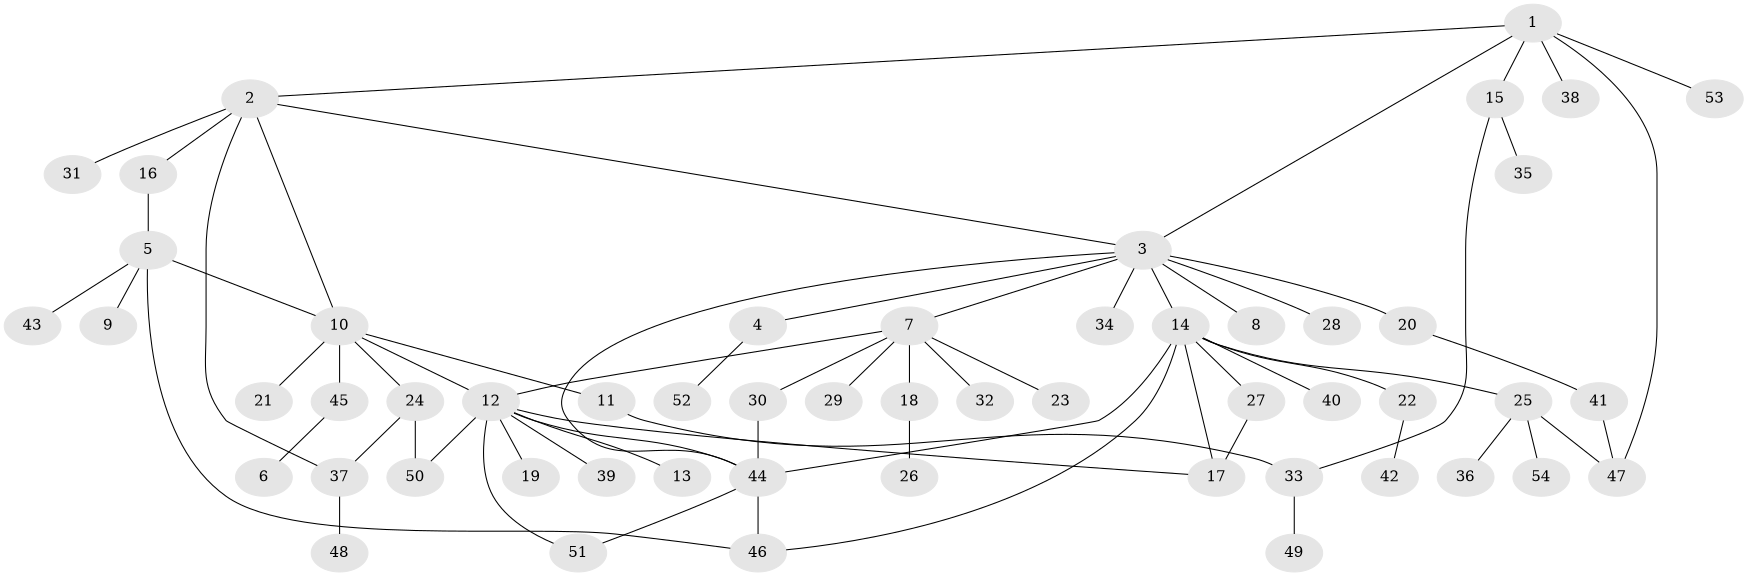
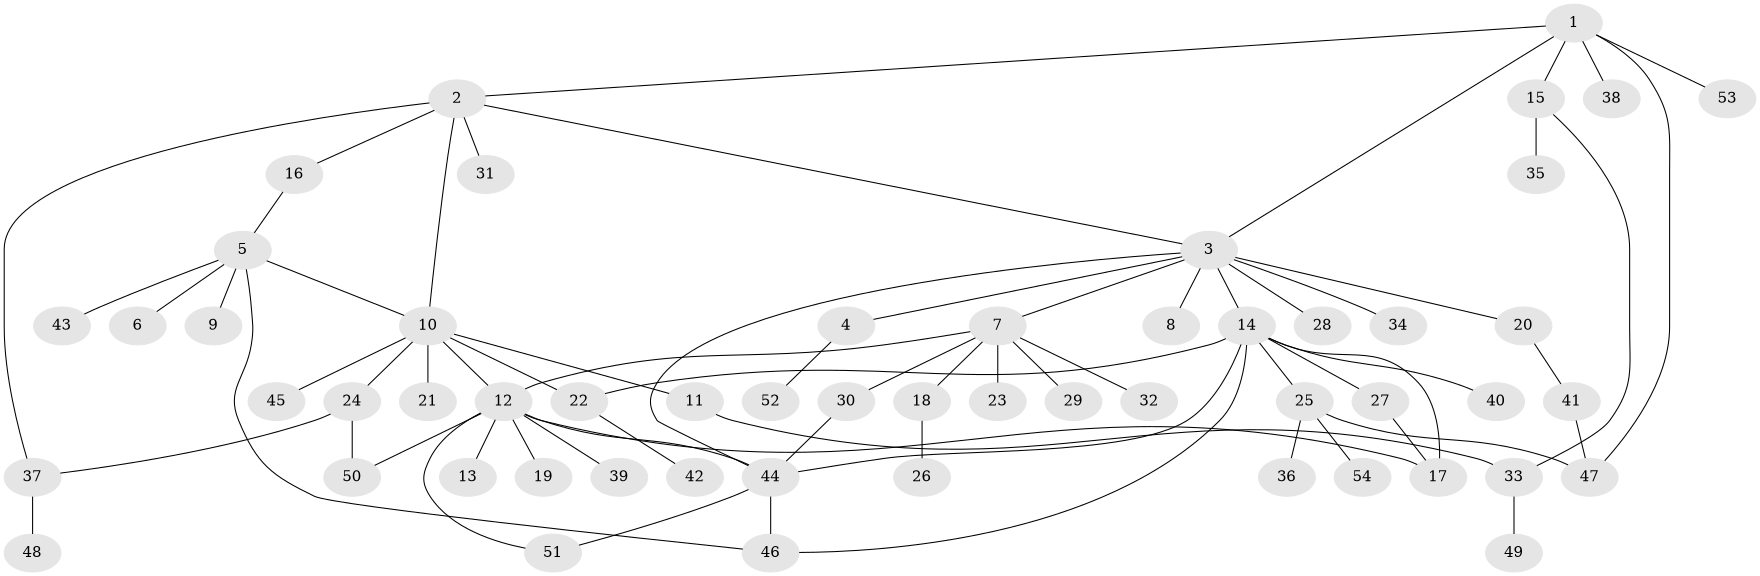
none -> (504, 364)
(302, 439) -> (190, 288)
